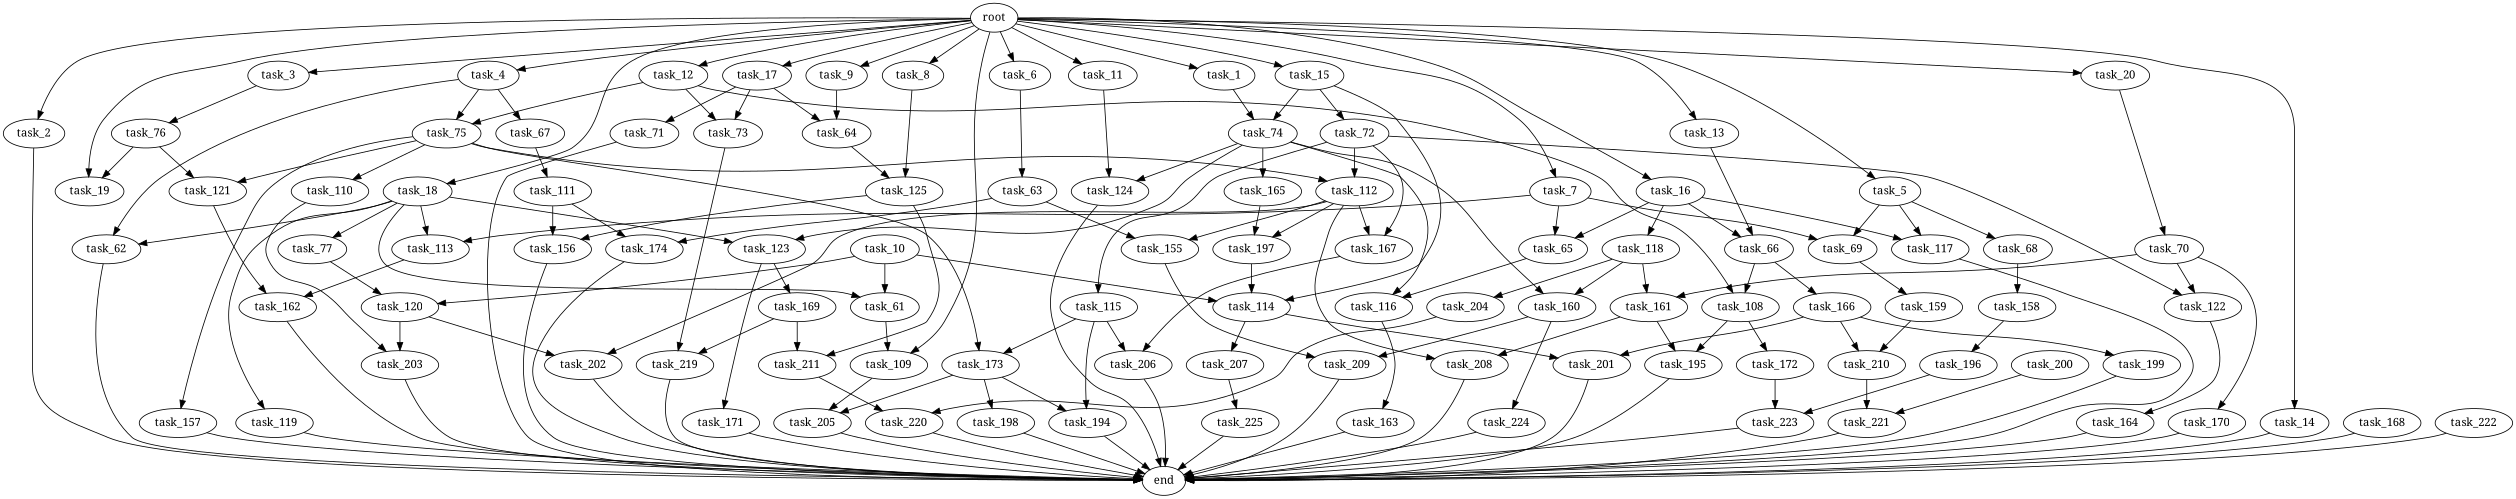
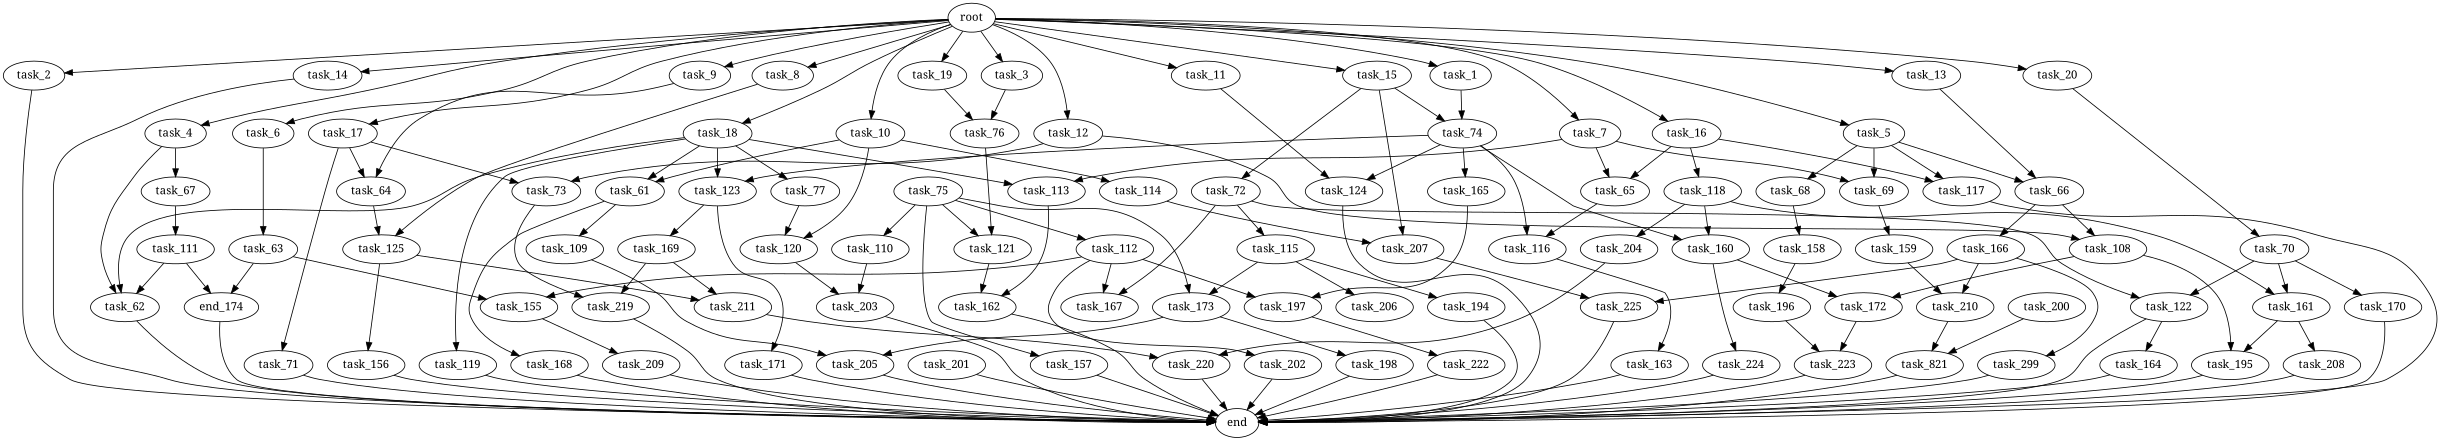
(470, 101) -> none
(561, 101) -> none
(1354, 158) -> none
(121, 160) -> (956, 102)
(976, 190) -> (894, 57)
(1701, 212) -> (1957, 161)
(553, 218) -> (153, 275)
(1440, 218) -> (1391, 162)
(644, 249) -> (221, 307)
none -> (494, 255)
(1252, 271) -> (1371, 335)
(1234, 282) -> none
(1323, 314) -> none
(485, 334) -> none
(1720, 335) -> (1811, 282)
(1418, 336) -> none
(1457, 336) -> (1781, 276)
(2142, 365) -> (2016, 365)
(1030, 392) -> none
(1162, 417) -> (1718, 411)
(1867, 423) -> (1925, 365)
